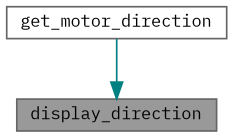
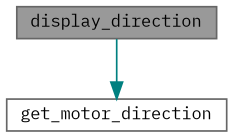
(117, 61) -> (117, 61)
